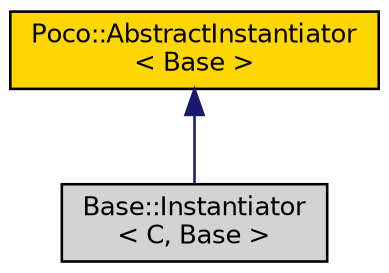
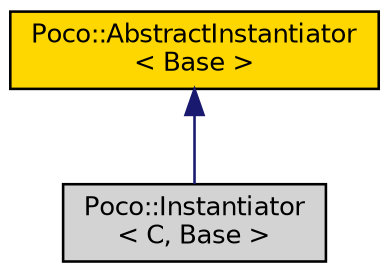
(195, 223) -> (195, 223)
